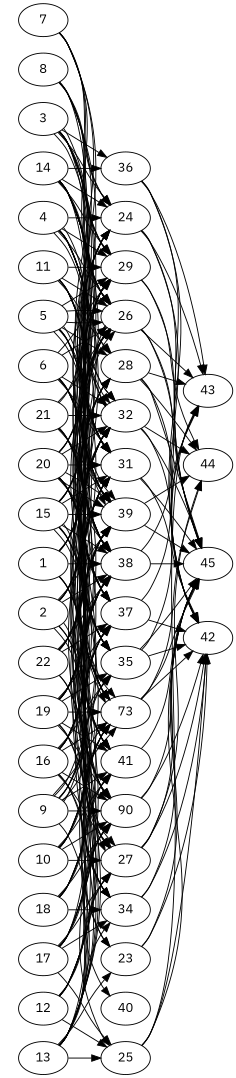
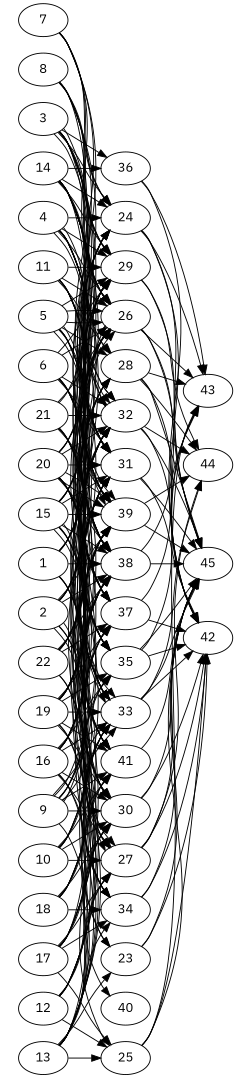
(176, 358) -> none
(126, 712) -> (126, 712)
(85, 741) -> none
(126, 811) -> (126, 811)
